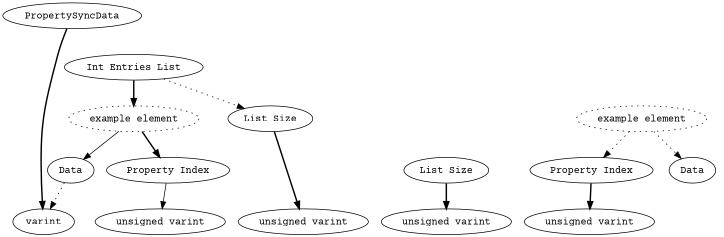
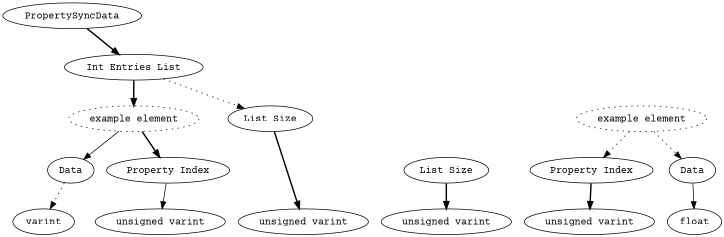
(44, 114) -> (100, 39)
none -> (695, 222)
